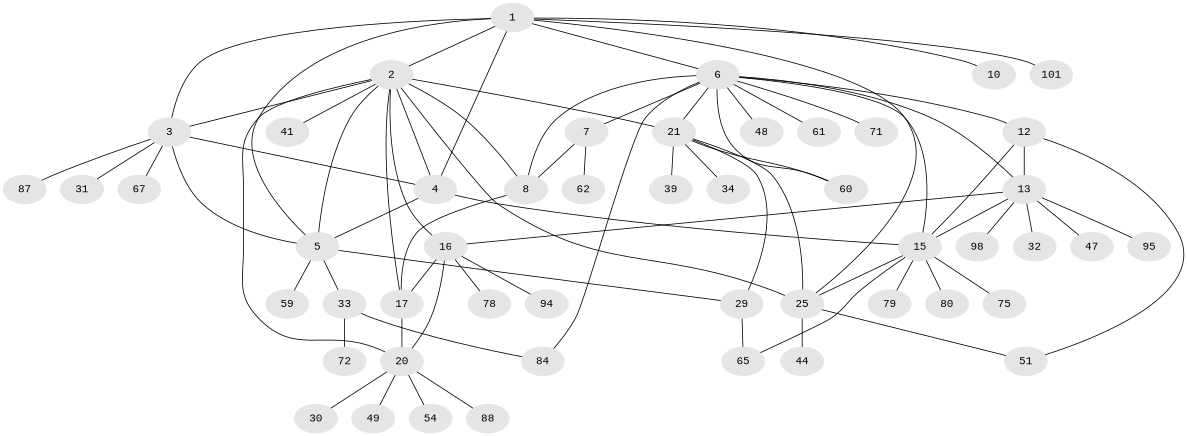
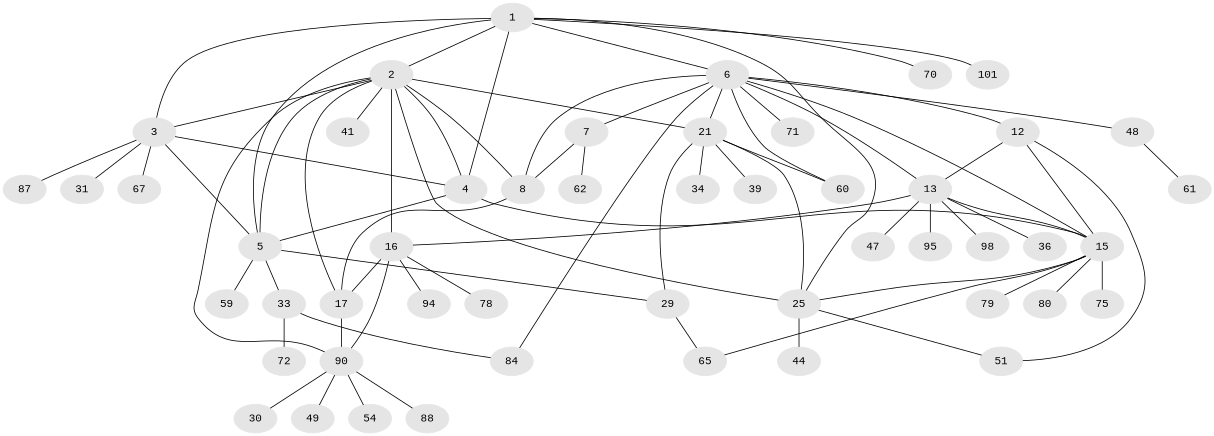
(994, 75) -> (930, 75)
(768, 103) -> (1161, 161)
(1035, 247) -> (1045, 247)
(402, 361) -> (341, 361)
